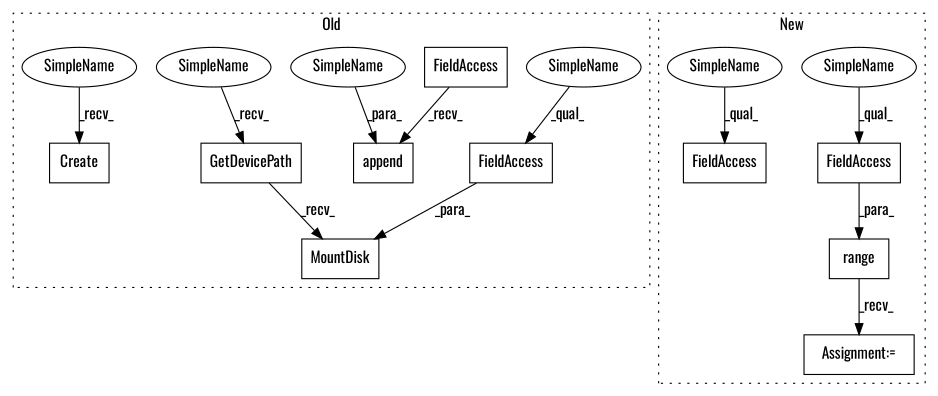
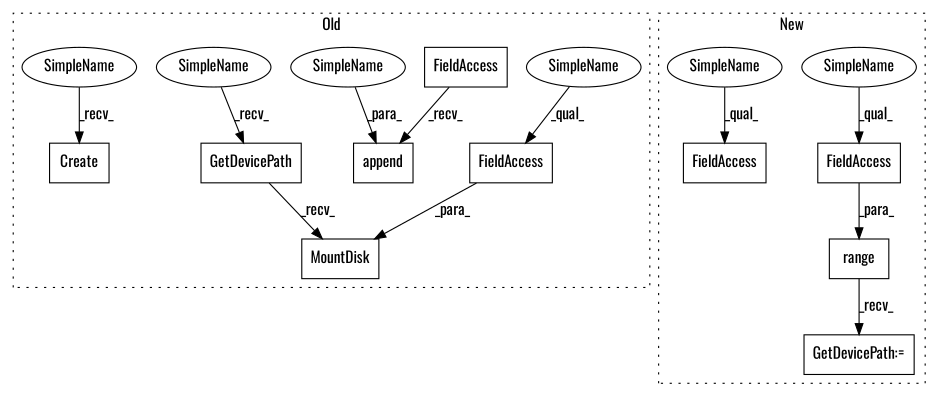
(859, 355) -> (859, 355)
